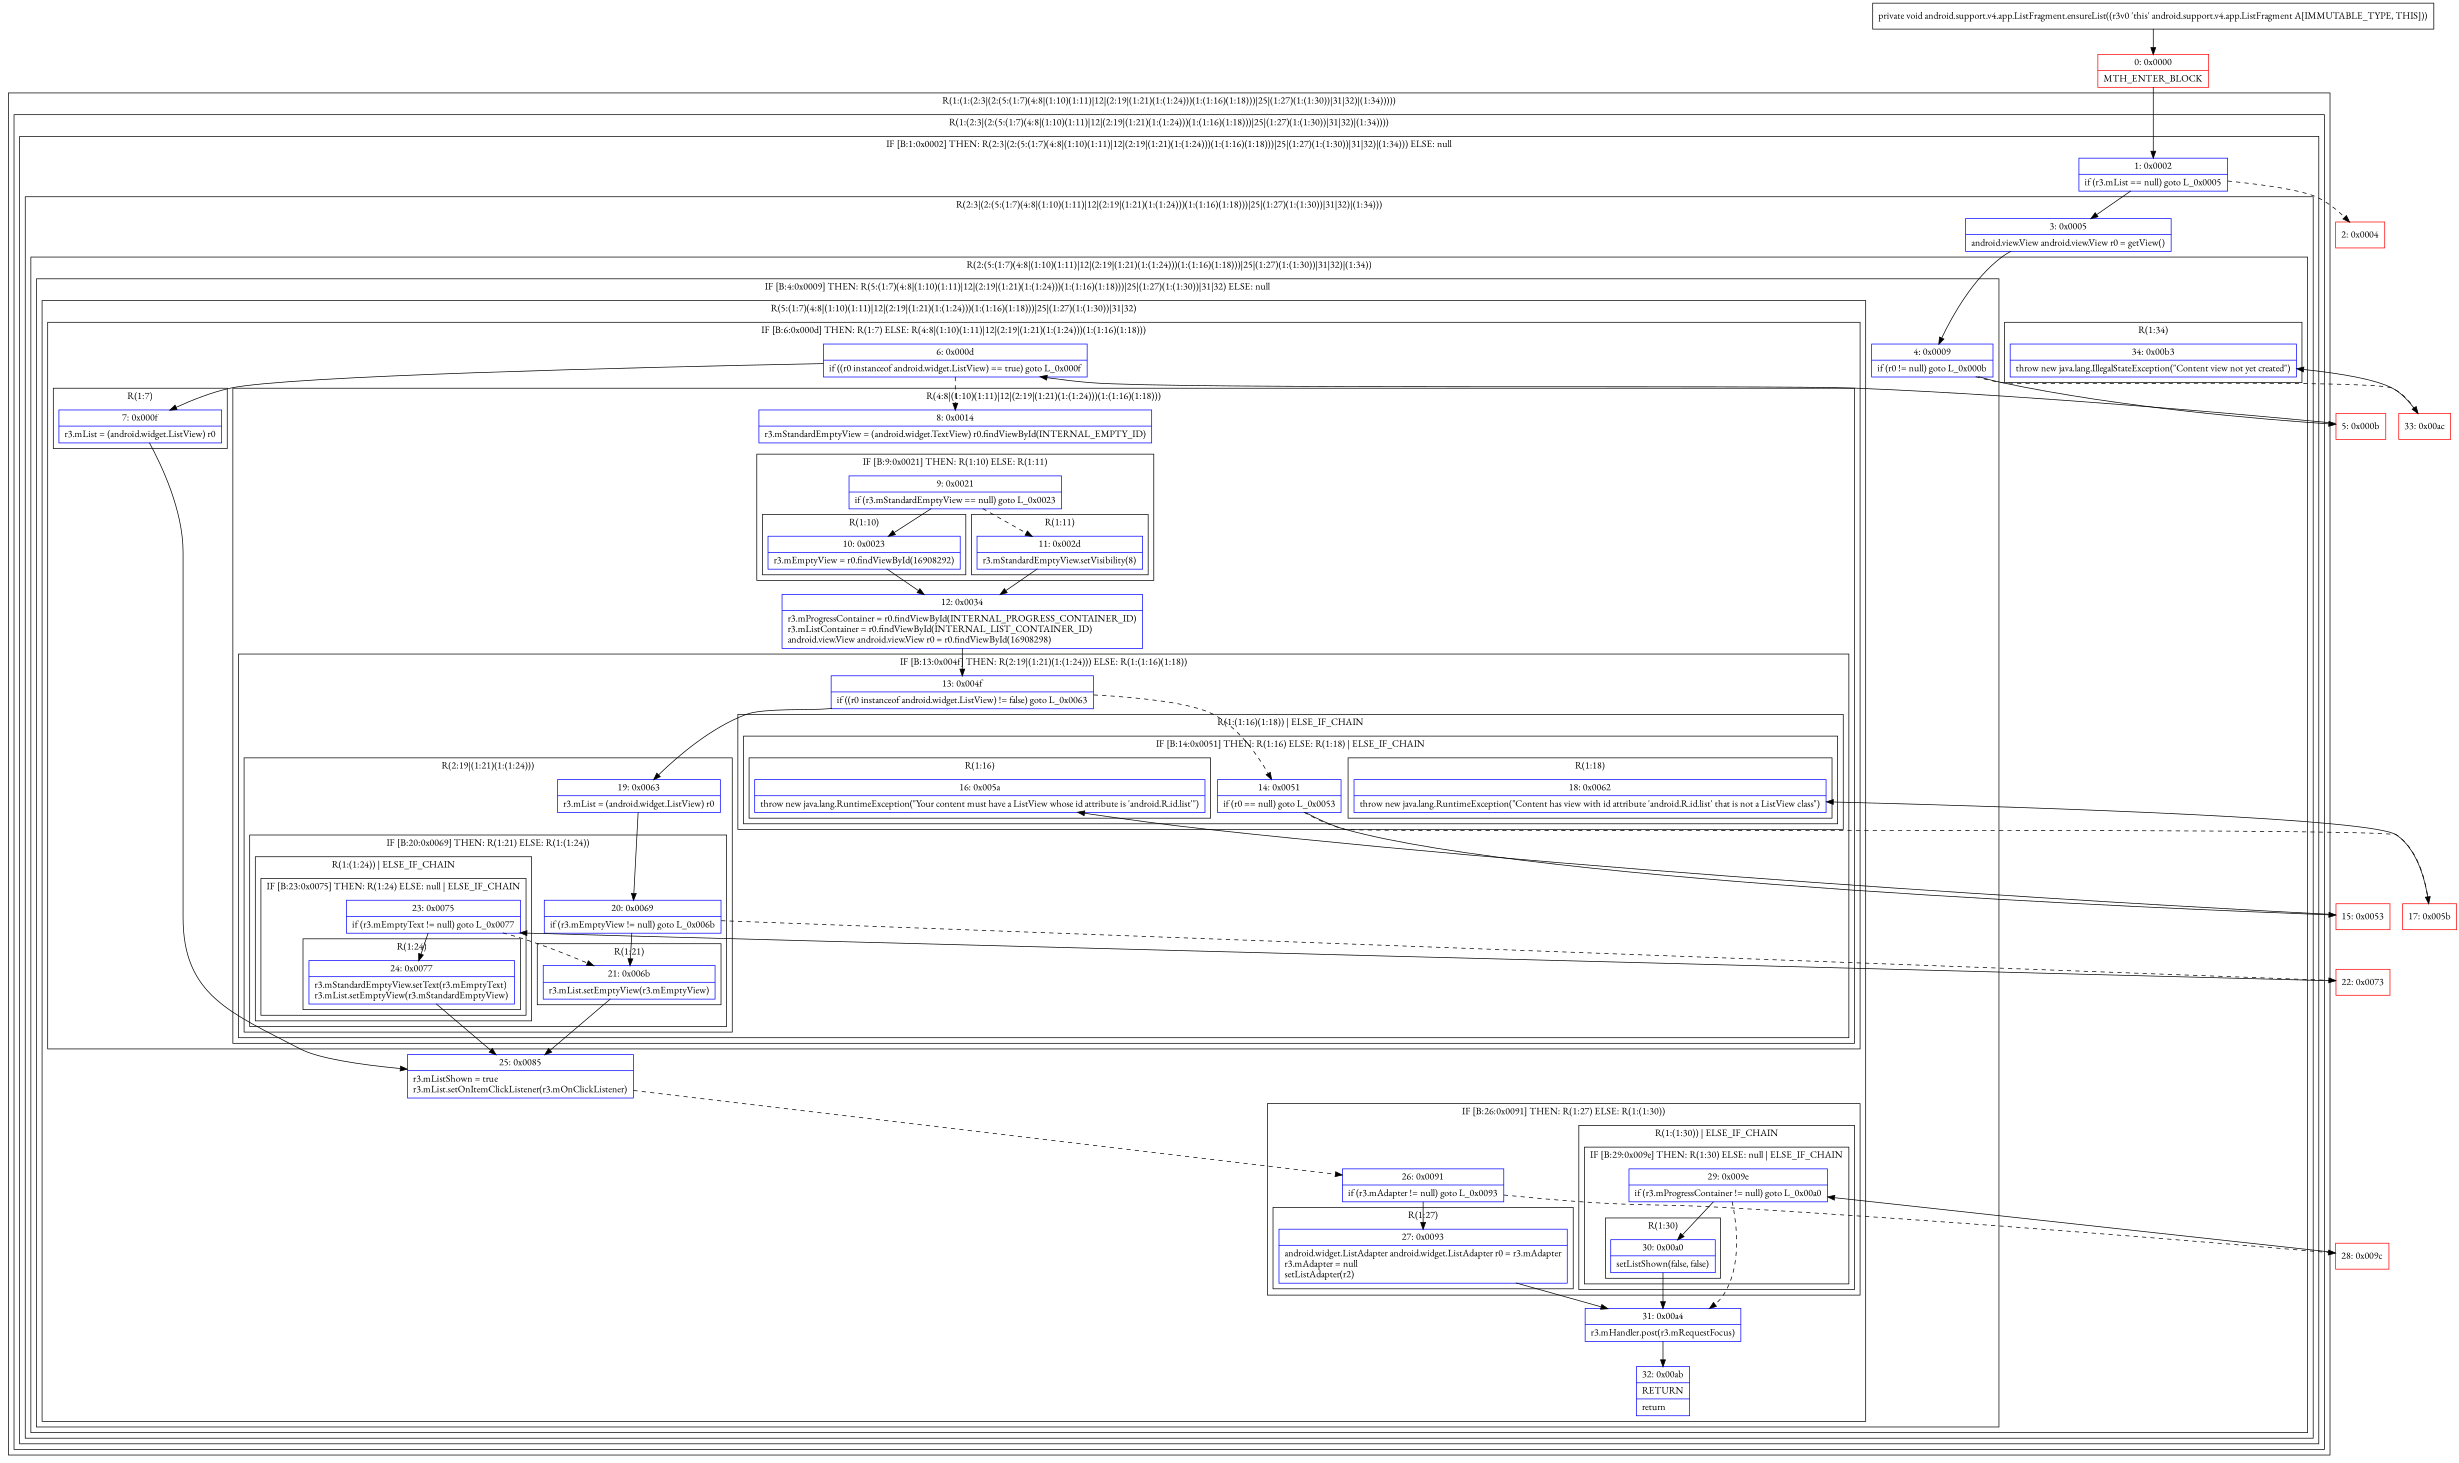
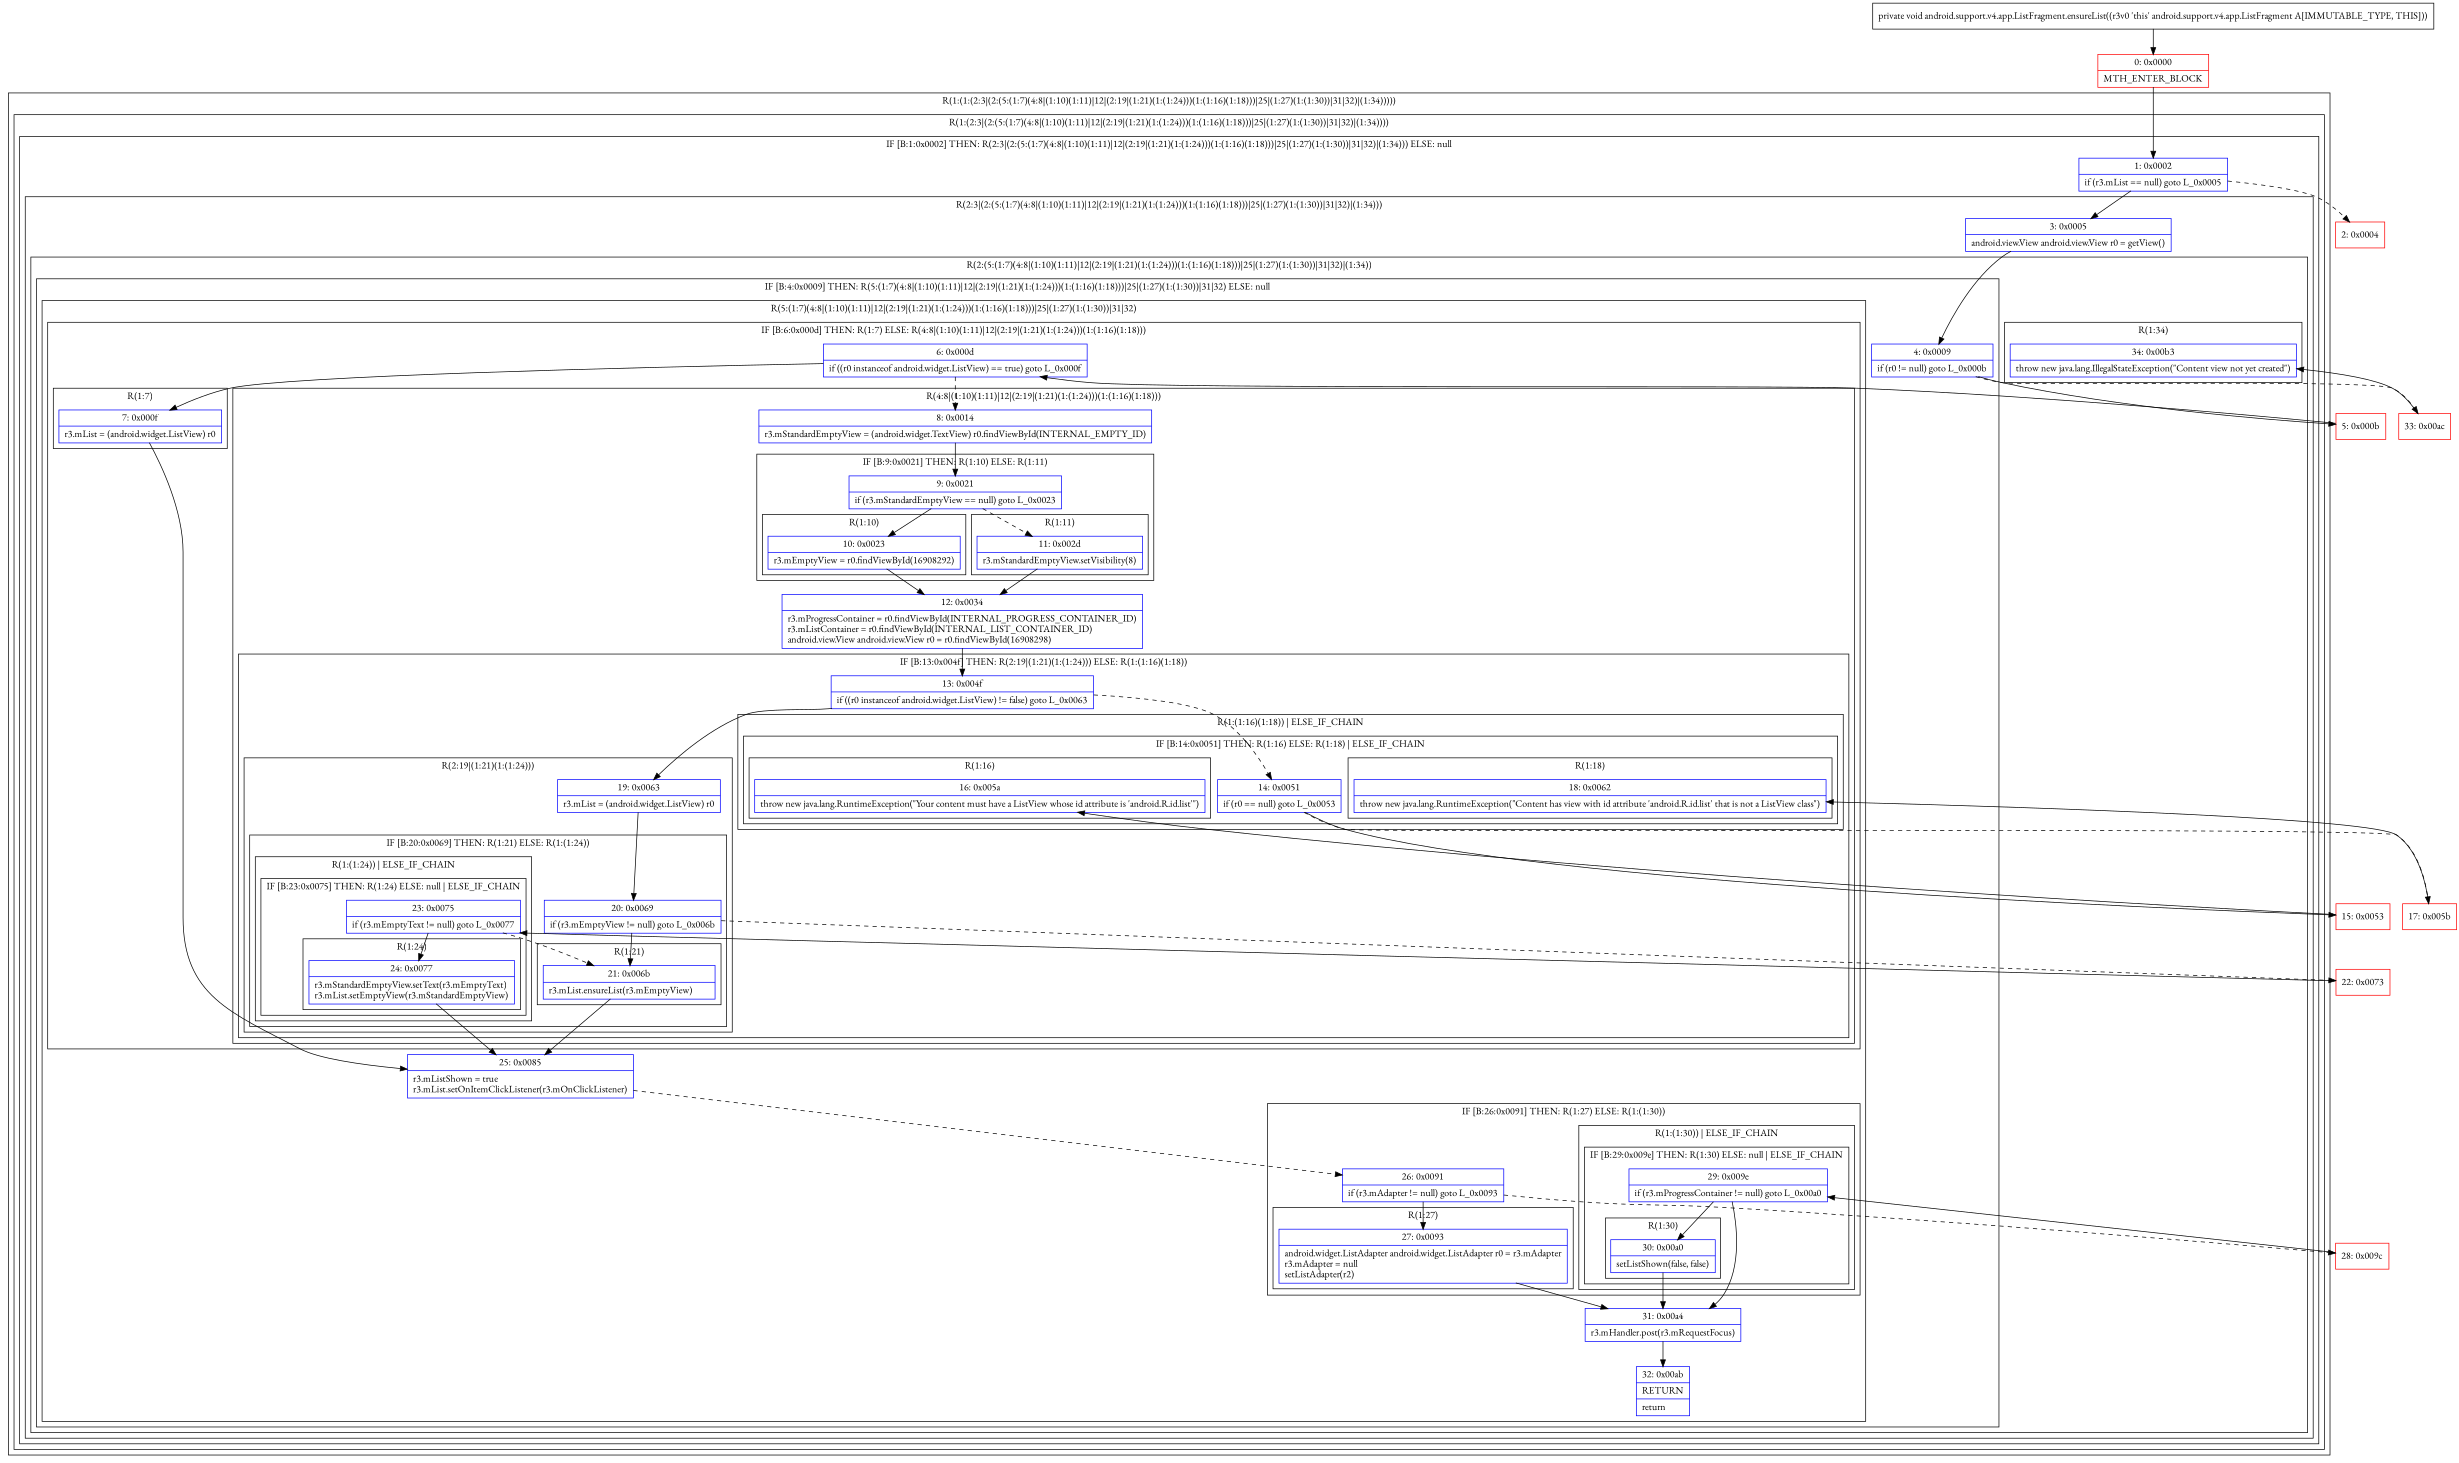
none -> (955, 458)
(629, 990) -> (621, 990)
(1736, 1256) -> (1736, 1256)
